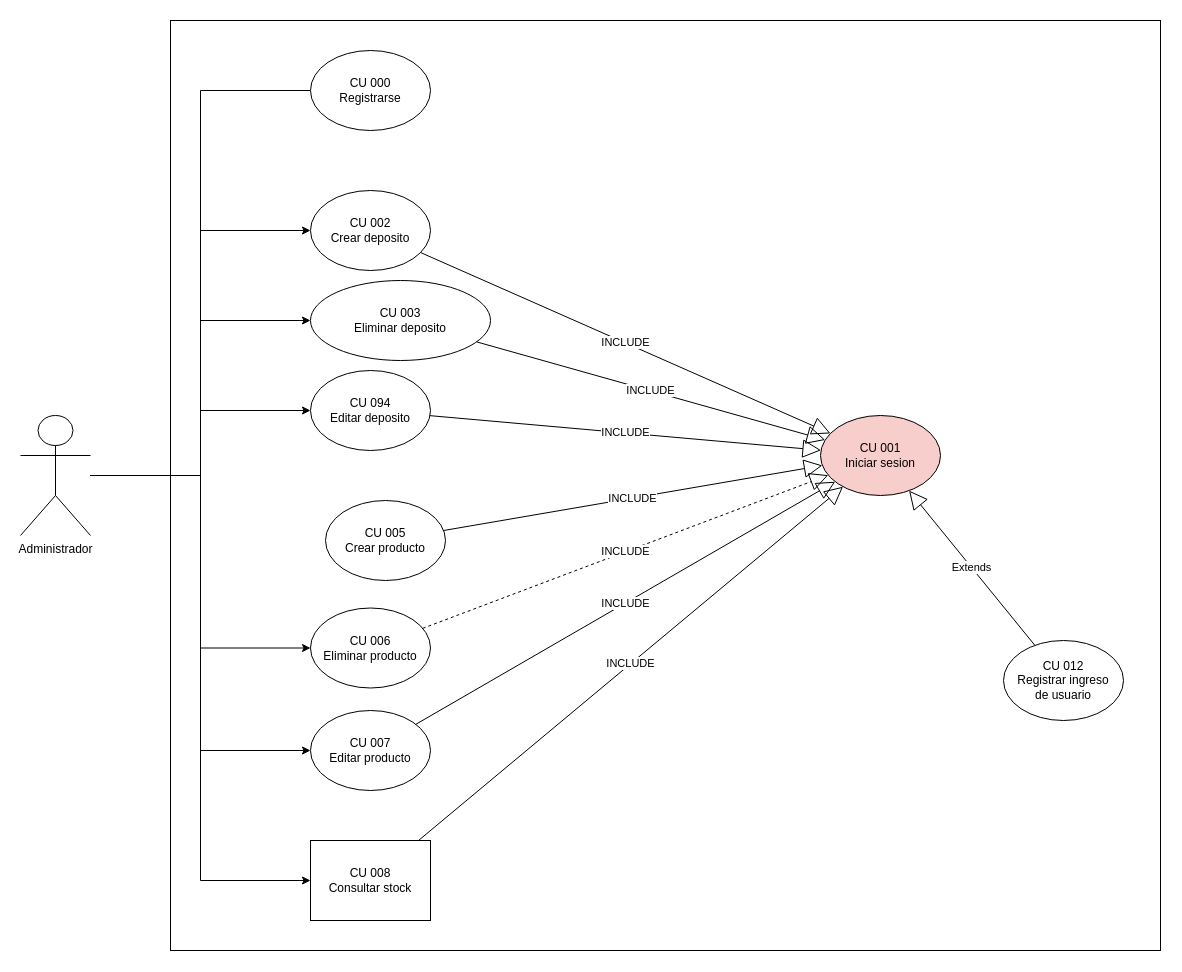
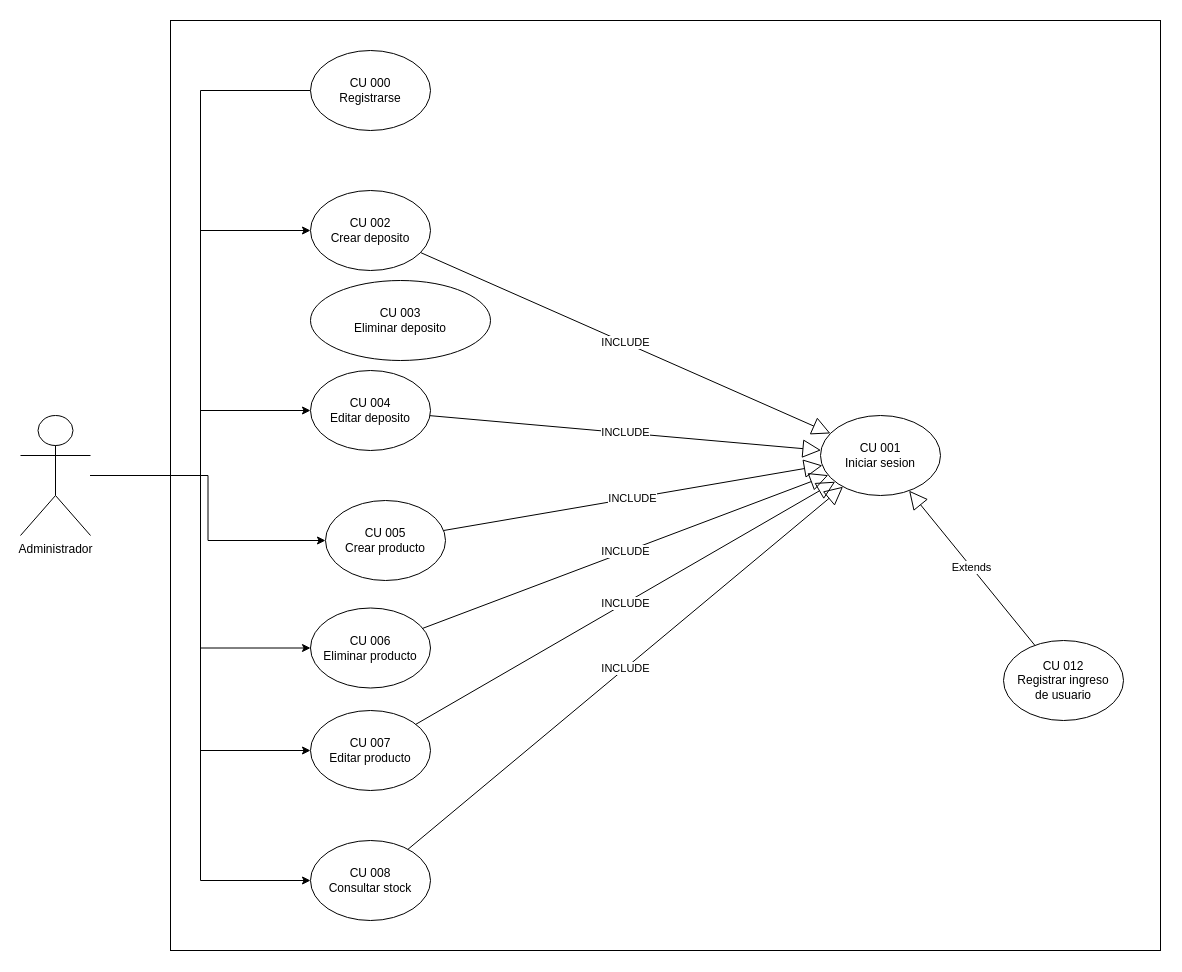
(253, 321) -> none
(642, 388) -> none
(371, 411) -> (371, 411)
(881, 456) -> (881, 456)
none -> (228, 541)
(516, 593) -> (516, 593)
(371, 881) -> (371, 881)
